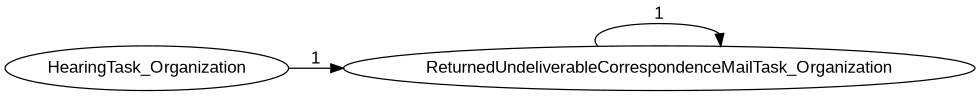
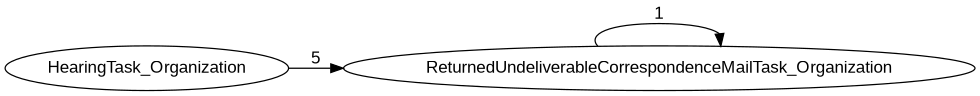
(316, 59) -> (316, 59)
